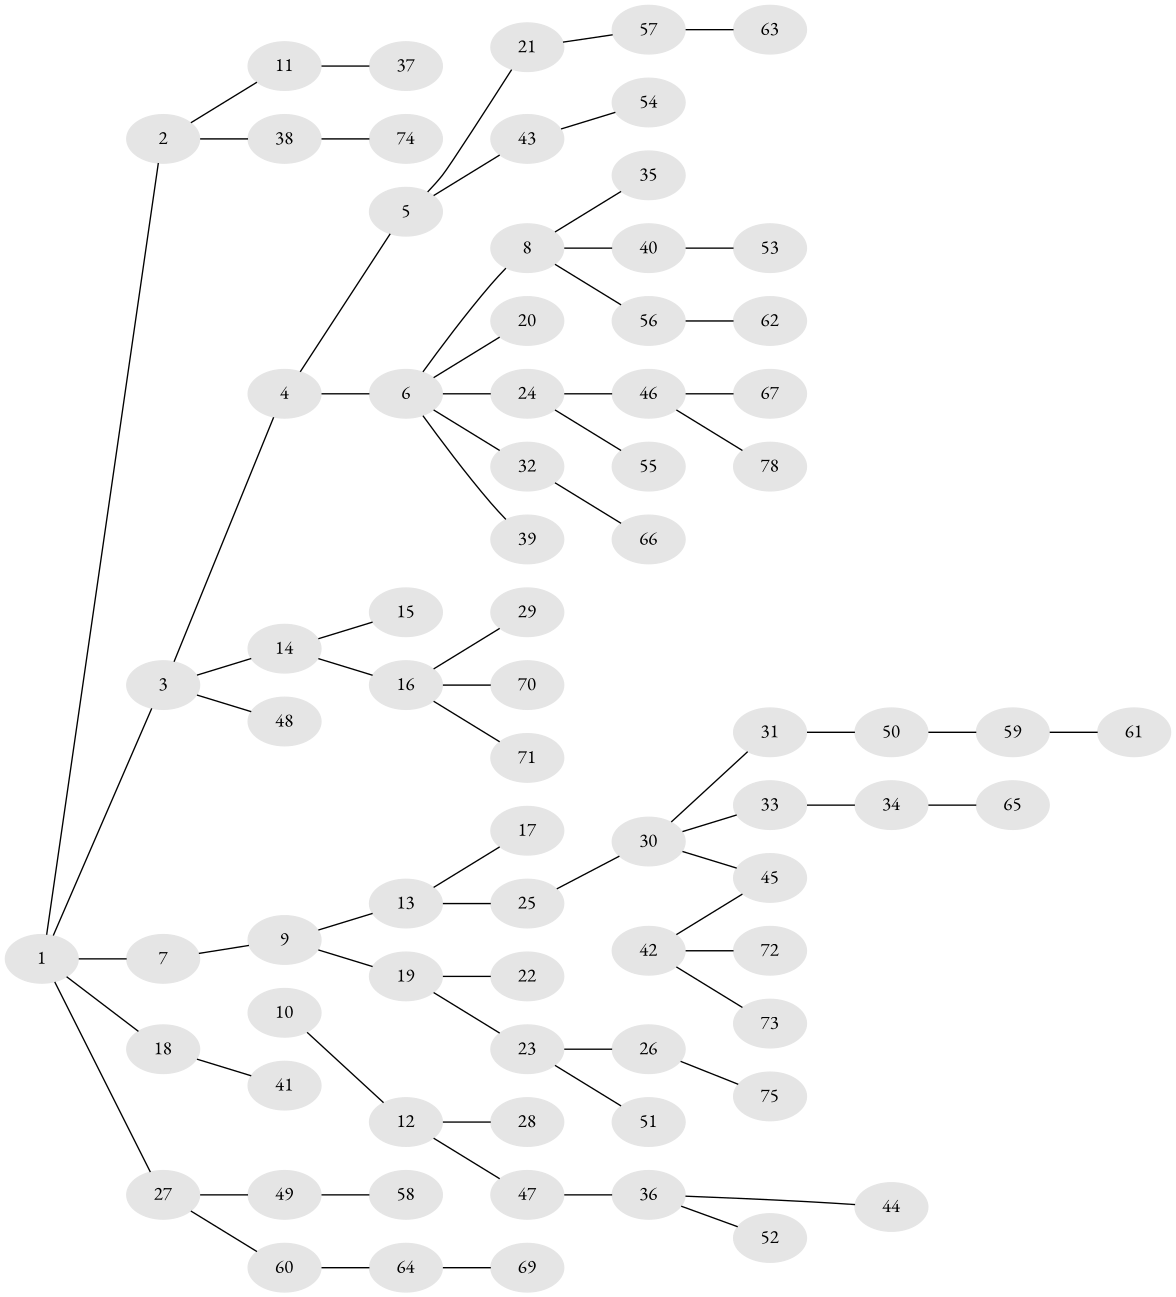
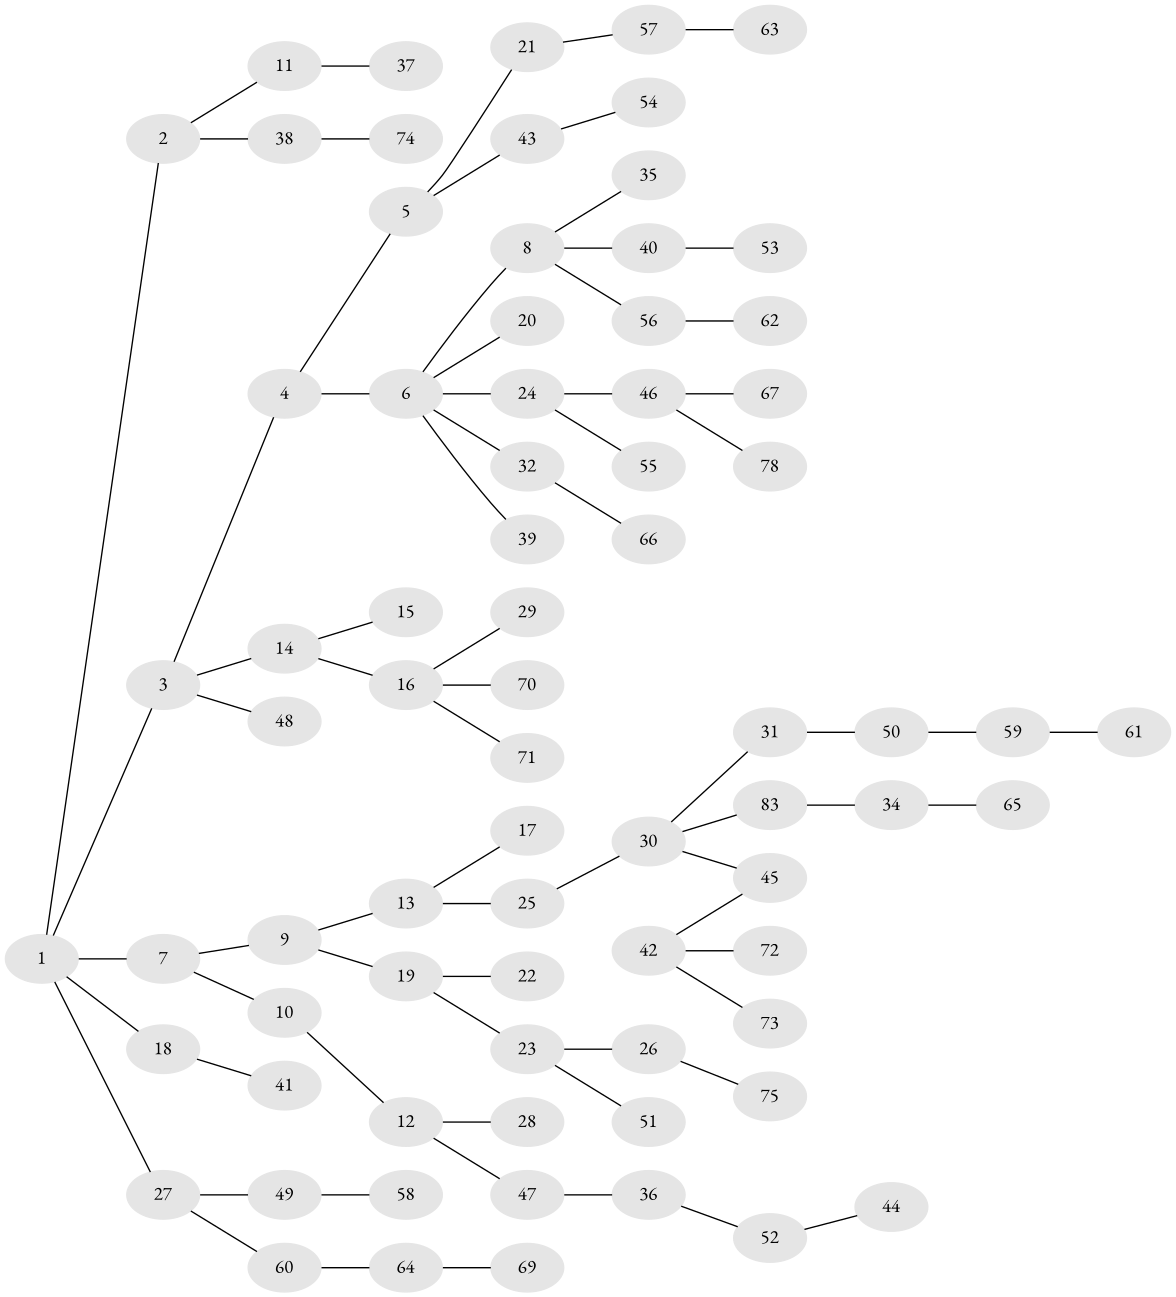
(770, 805) -> (770, 805)
none -> (224, 986)
(770, 1200) -> (831, 1222)
